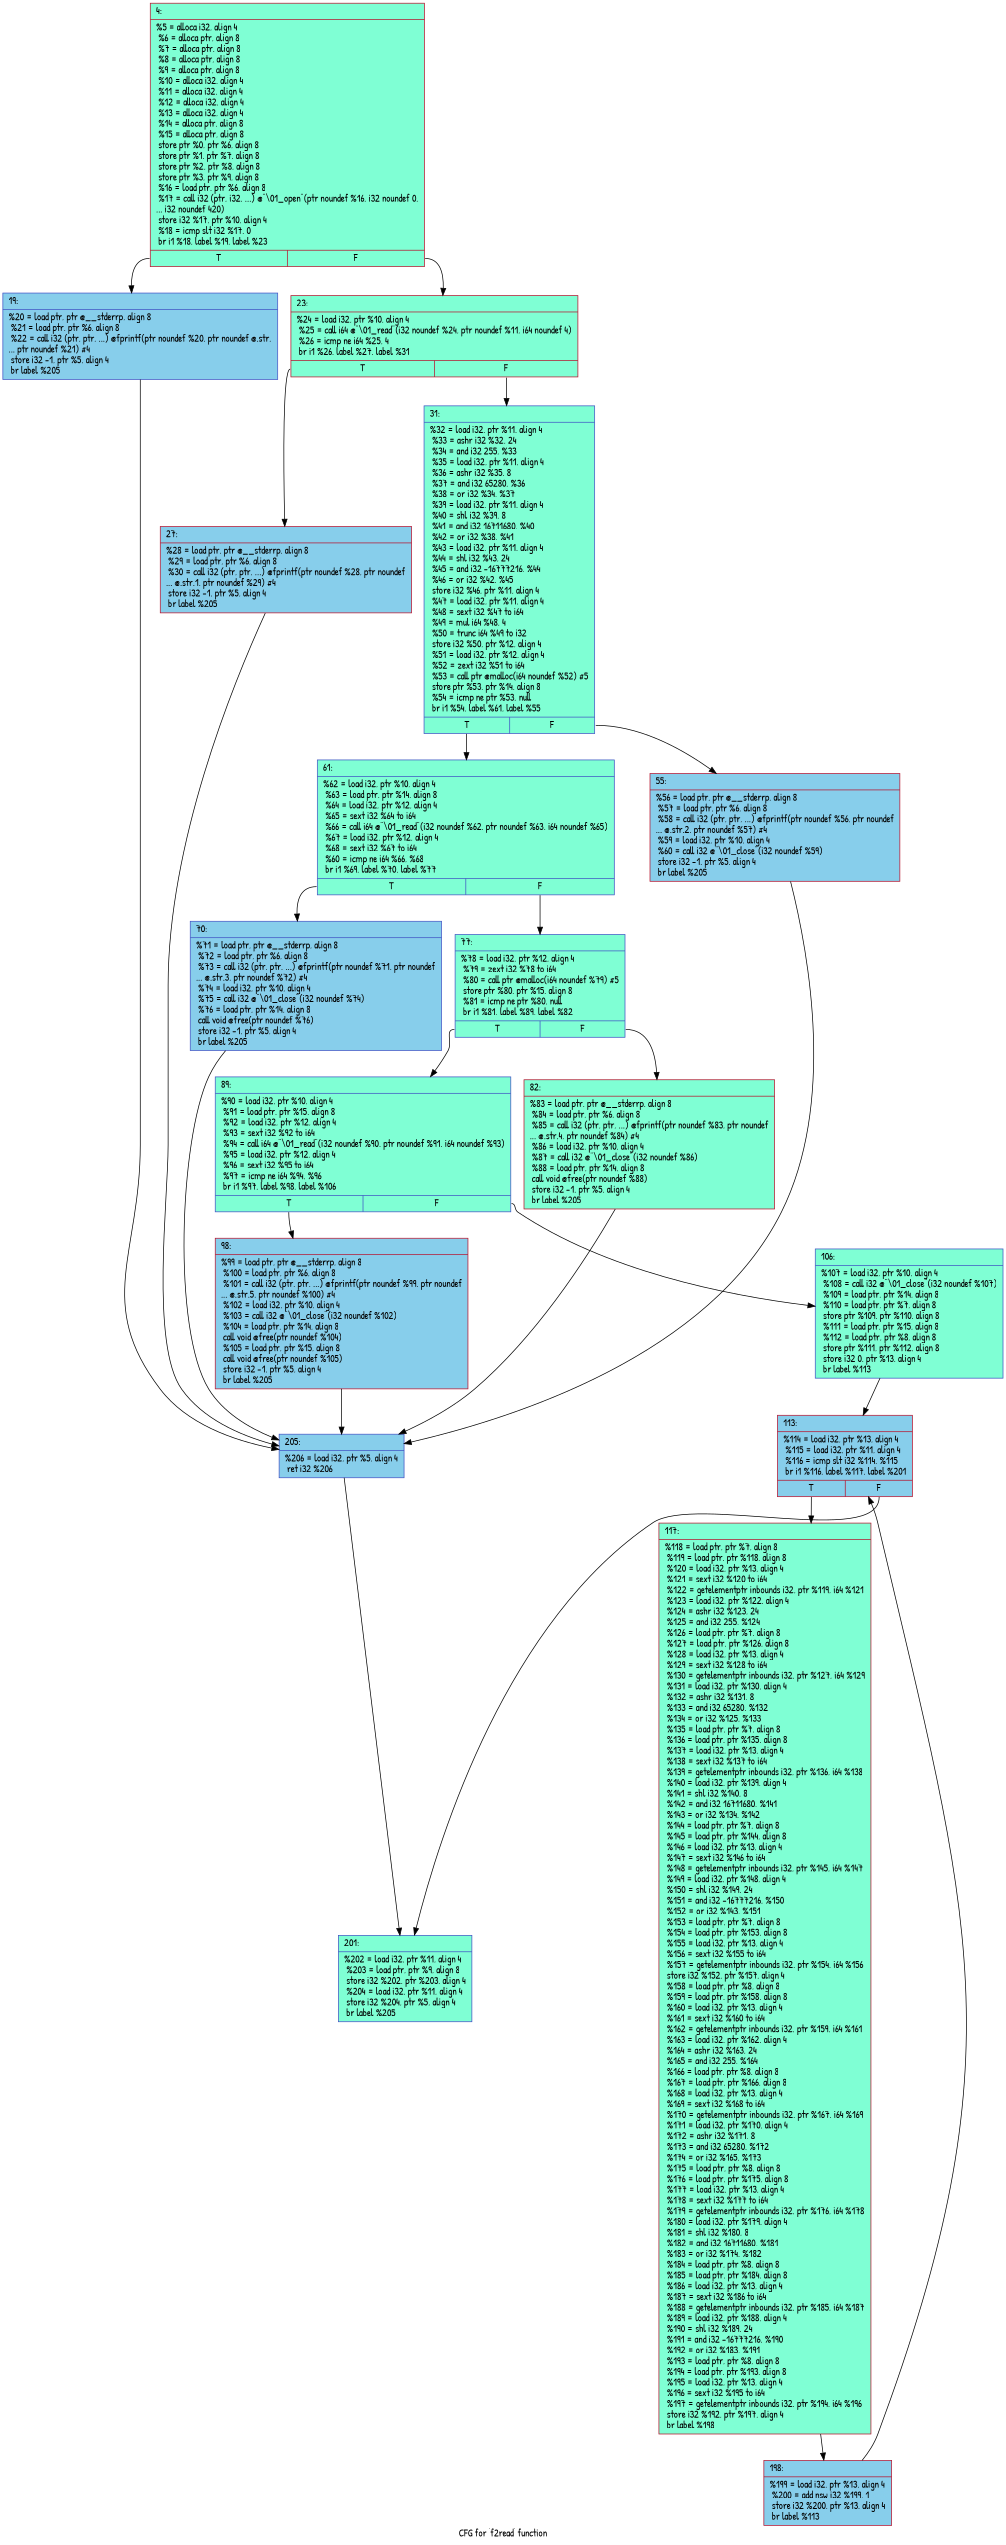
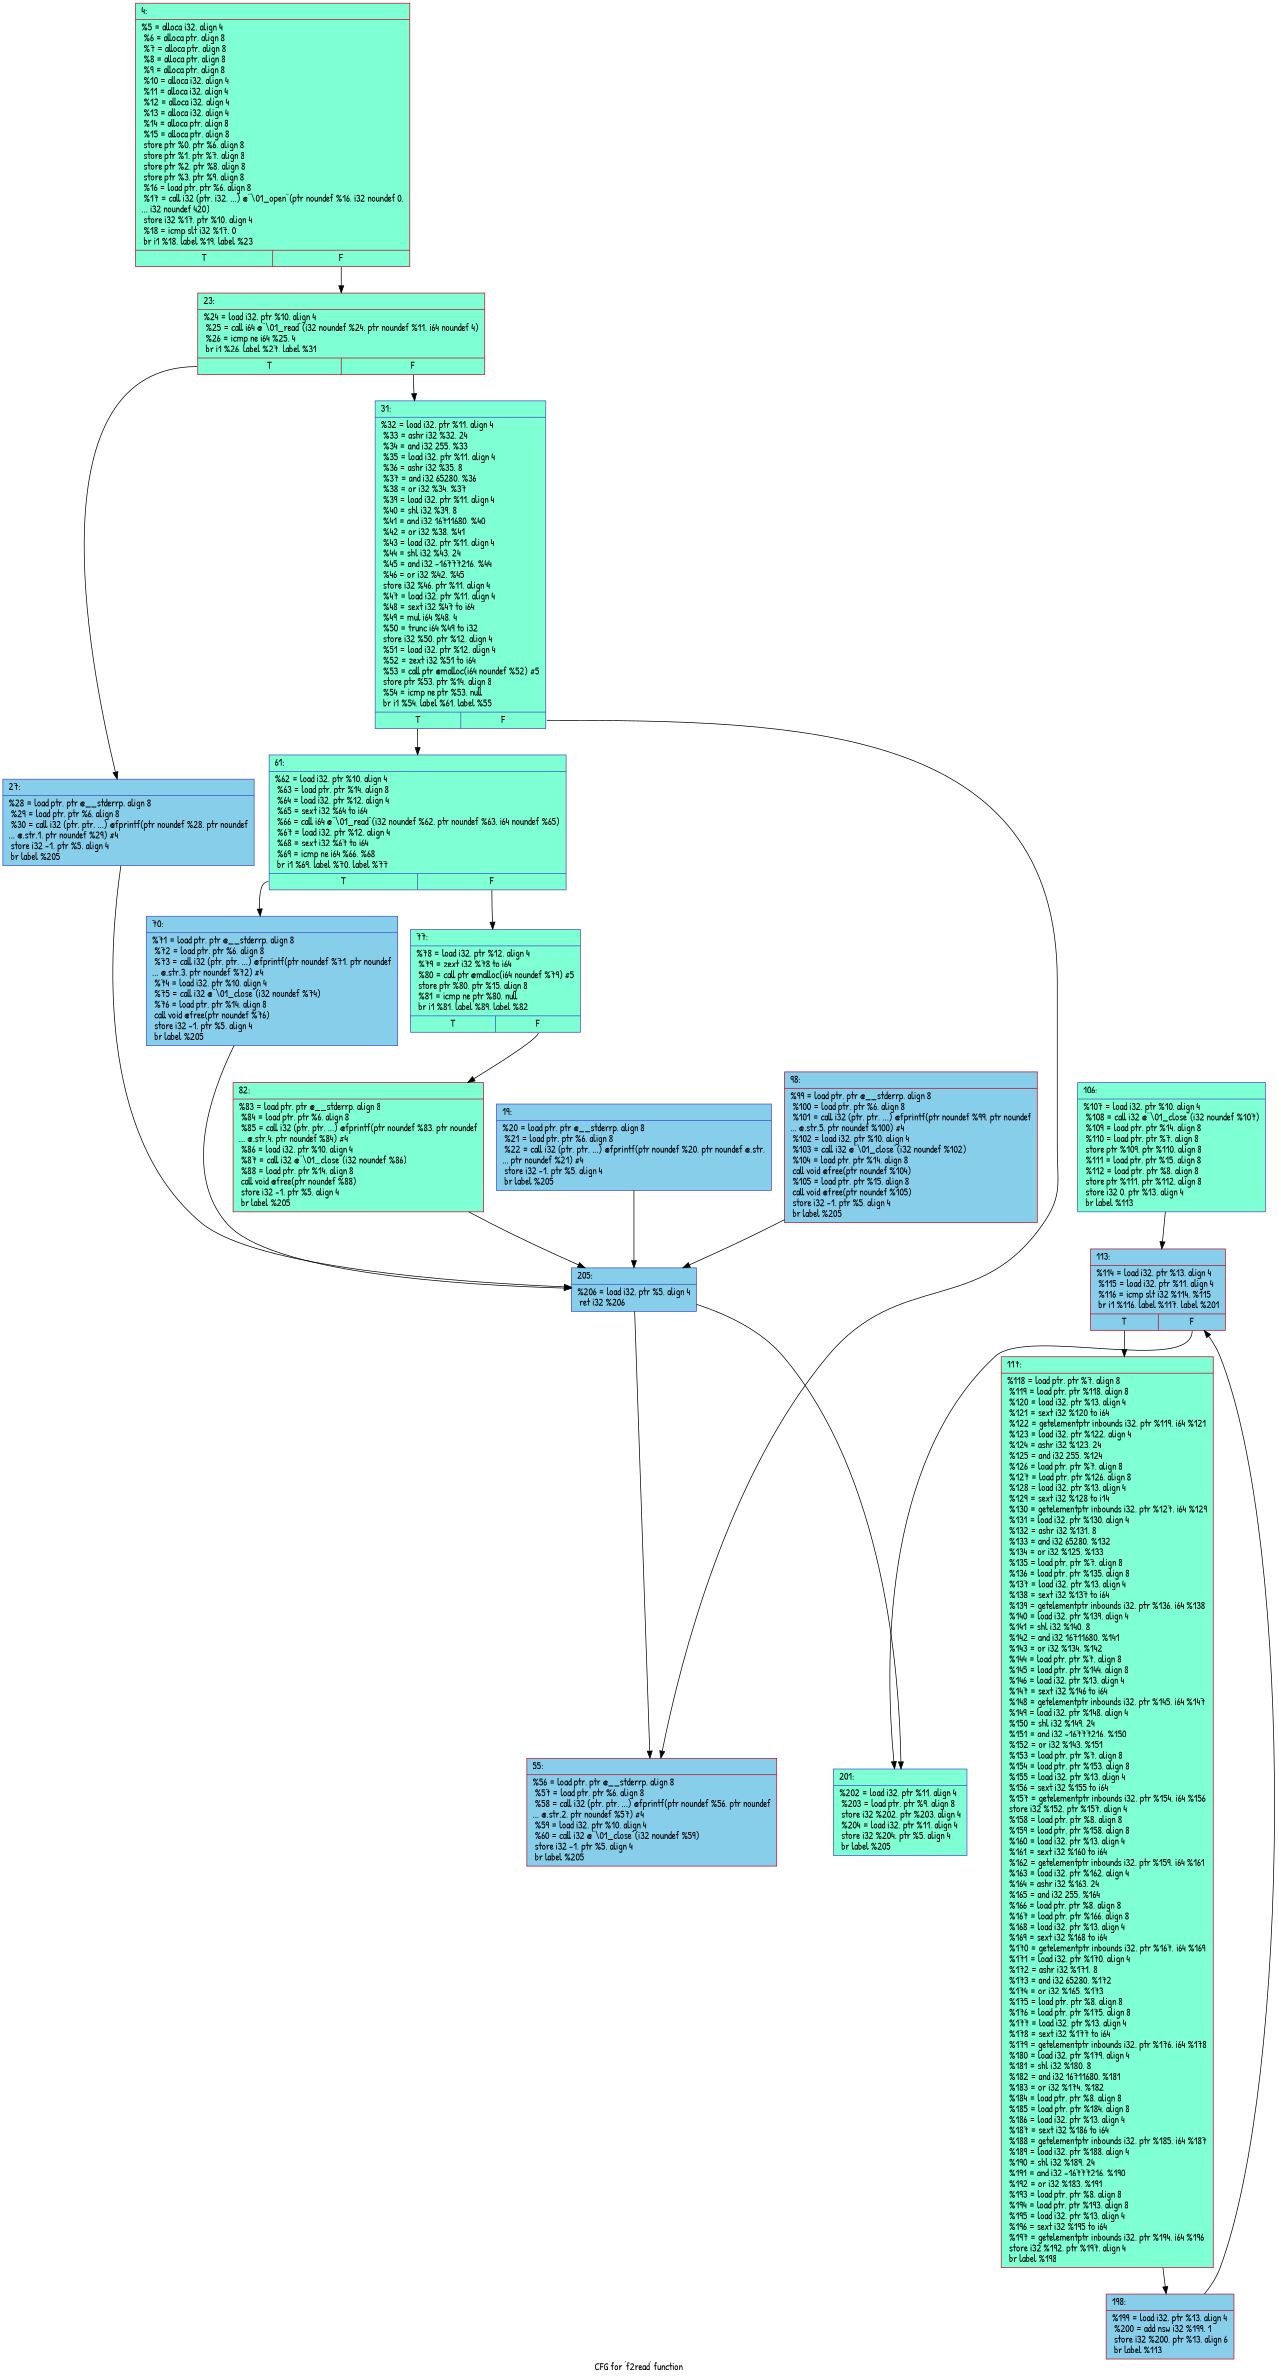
(135, 268) -> none
(286, 570) -> (128, 822)
(374, 859) -> (325, 854)
(363, 1144) -> none
(751, 1259) -> (642, 1531)
(716, 1665) -> (1058, 1499)
(828, 2506) -> (1170, 2340)
